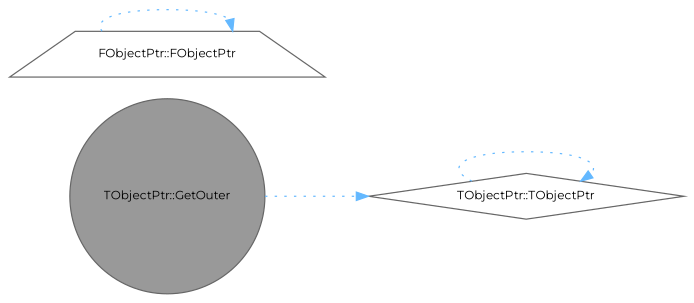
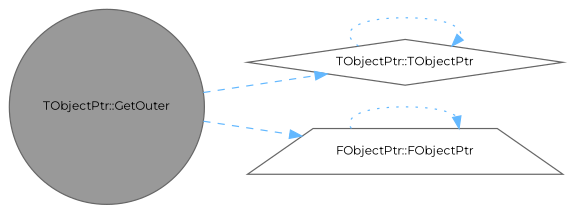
none -> (246, 128)
(311, 196) -> (259, 84)
